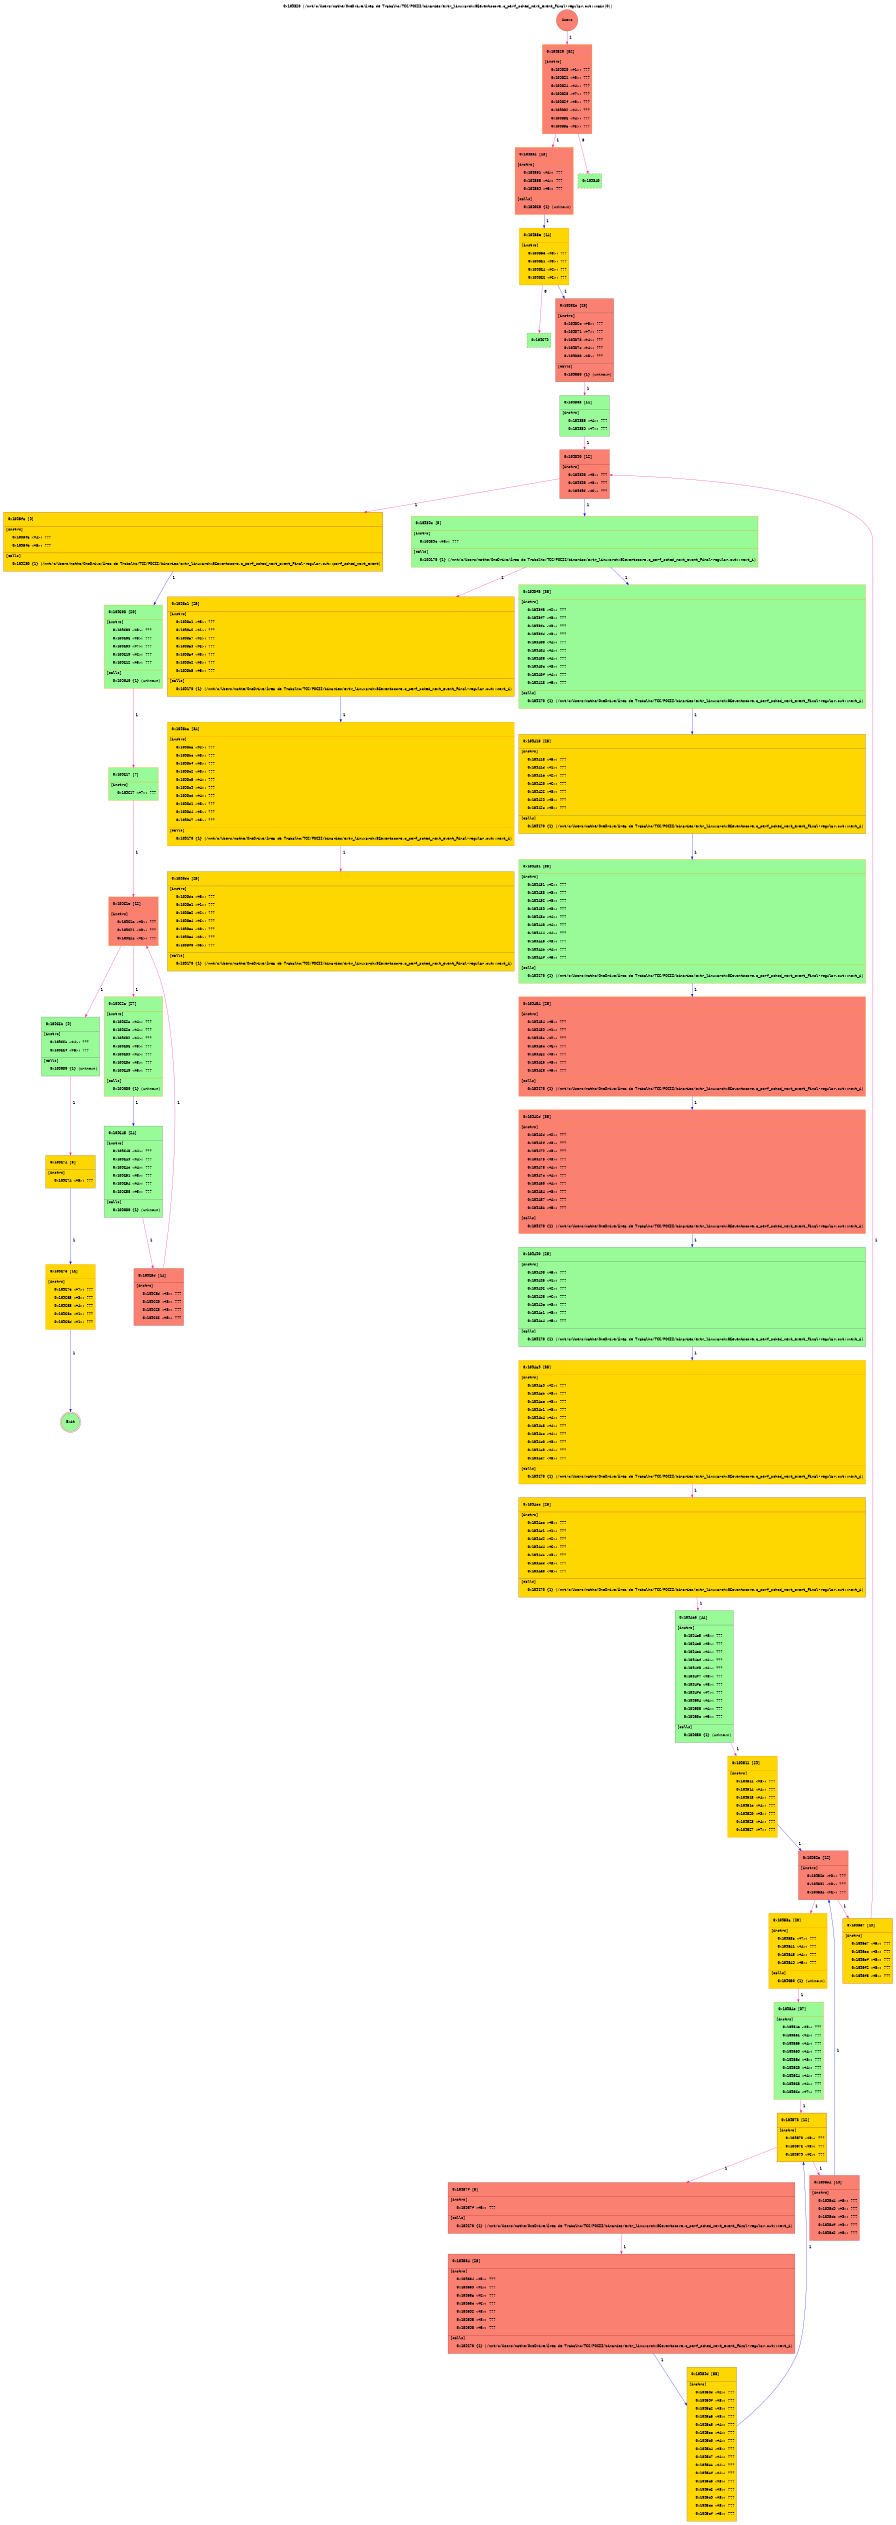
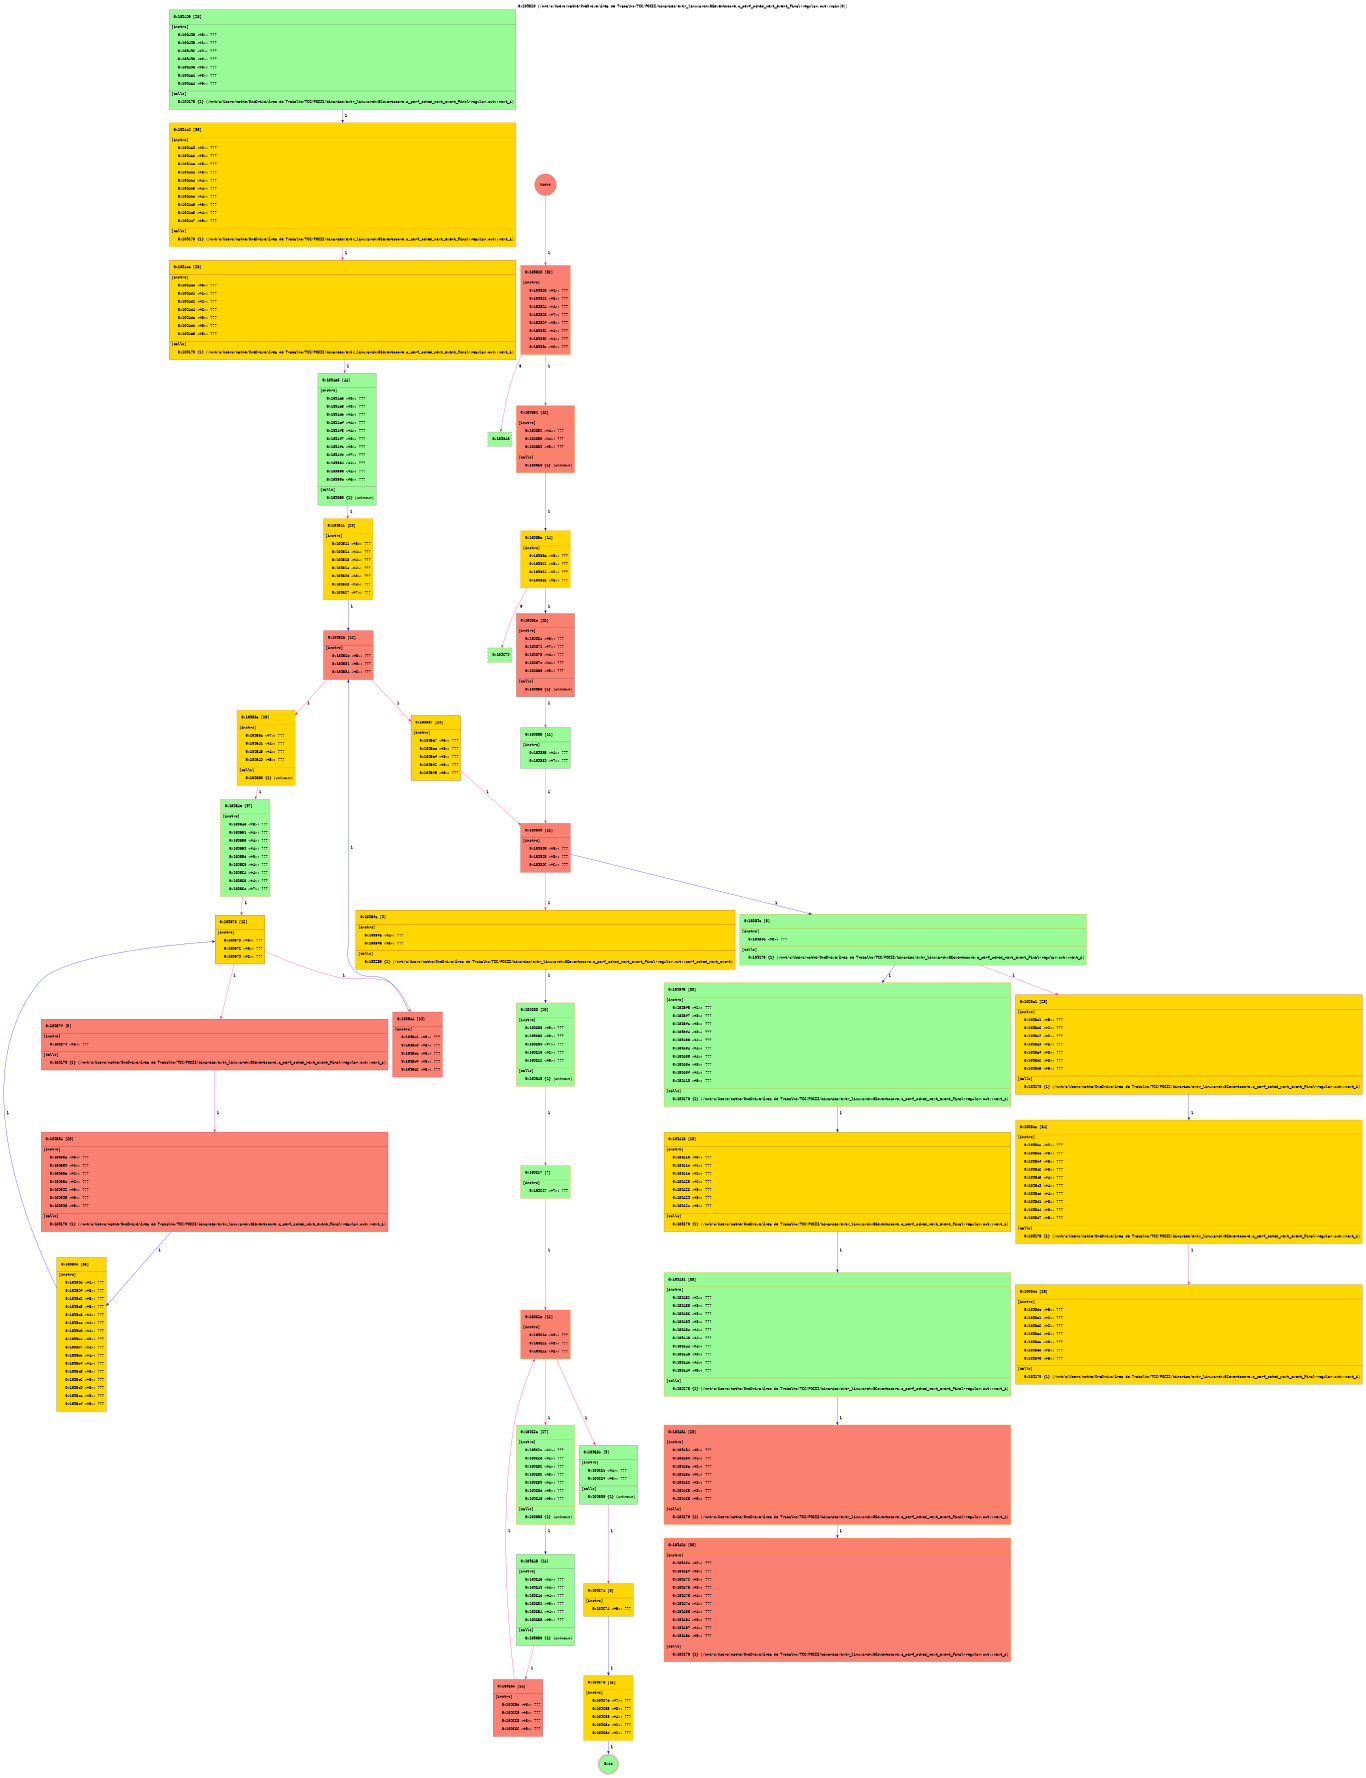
(692, 1239) -> none
